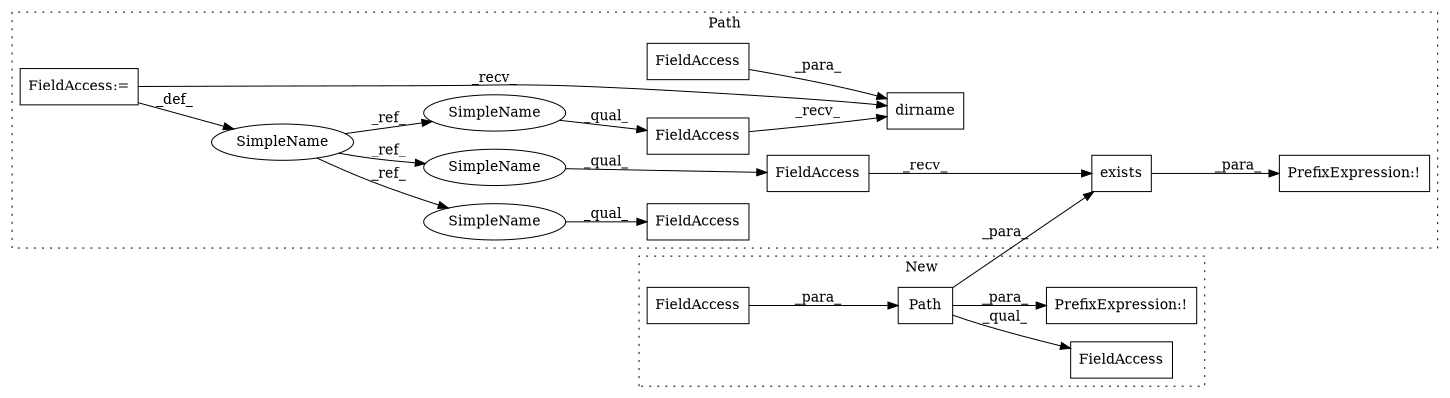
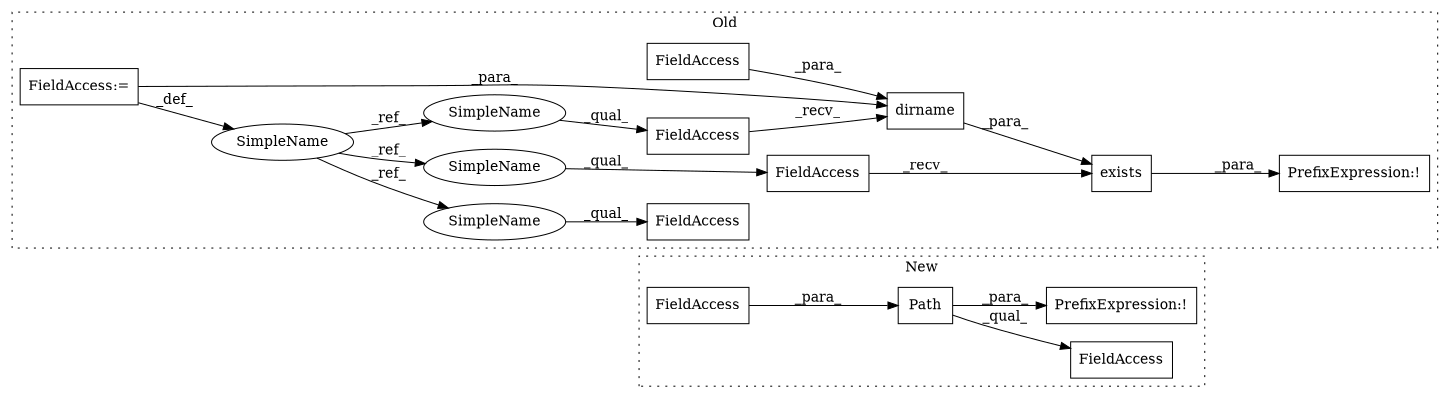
(725, 24) -> (725, 24)
(495, 78) -> (495, 78)
(1022, 240) -> (1023, 142)
